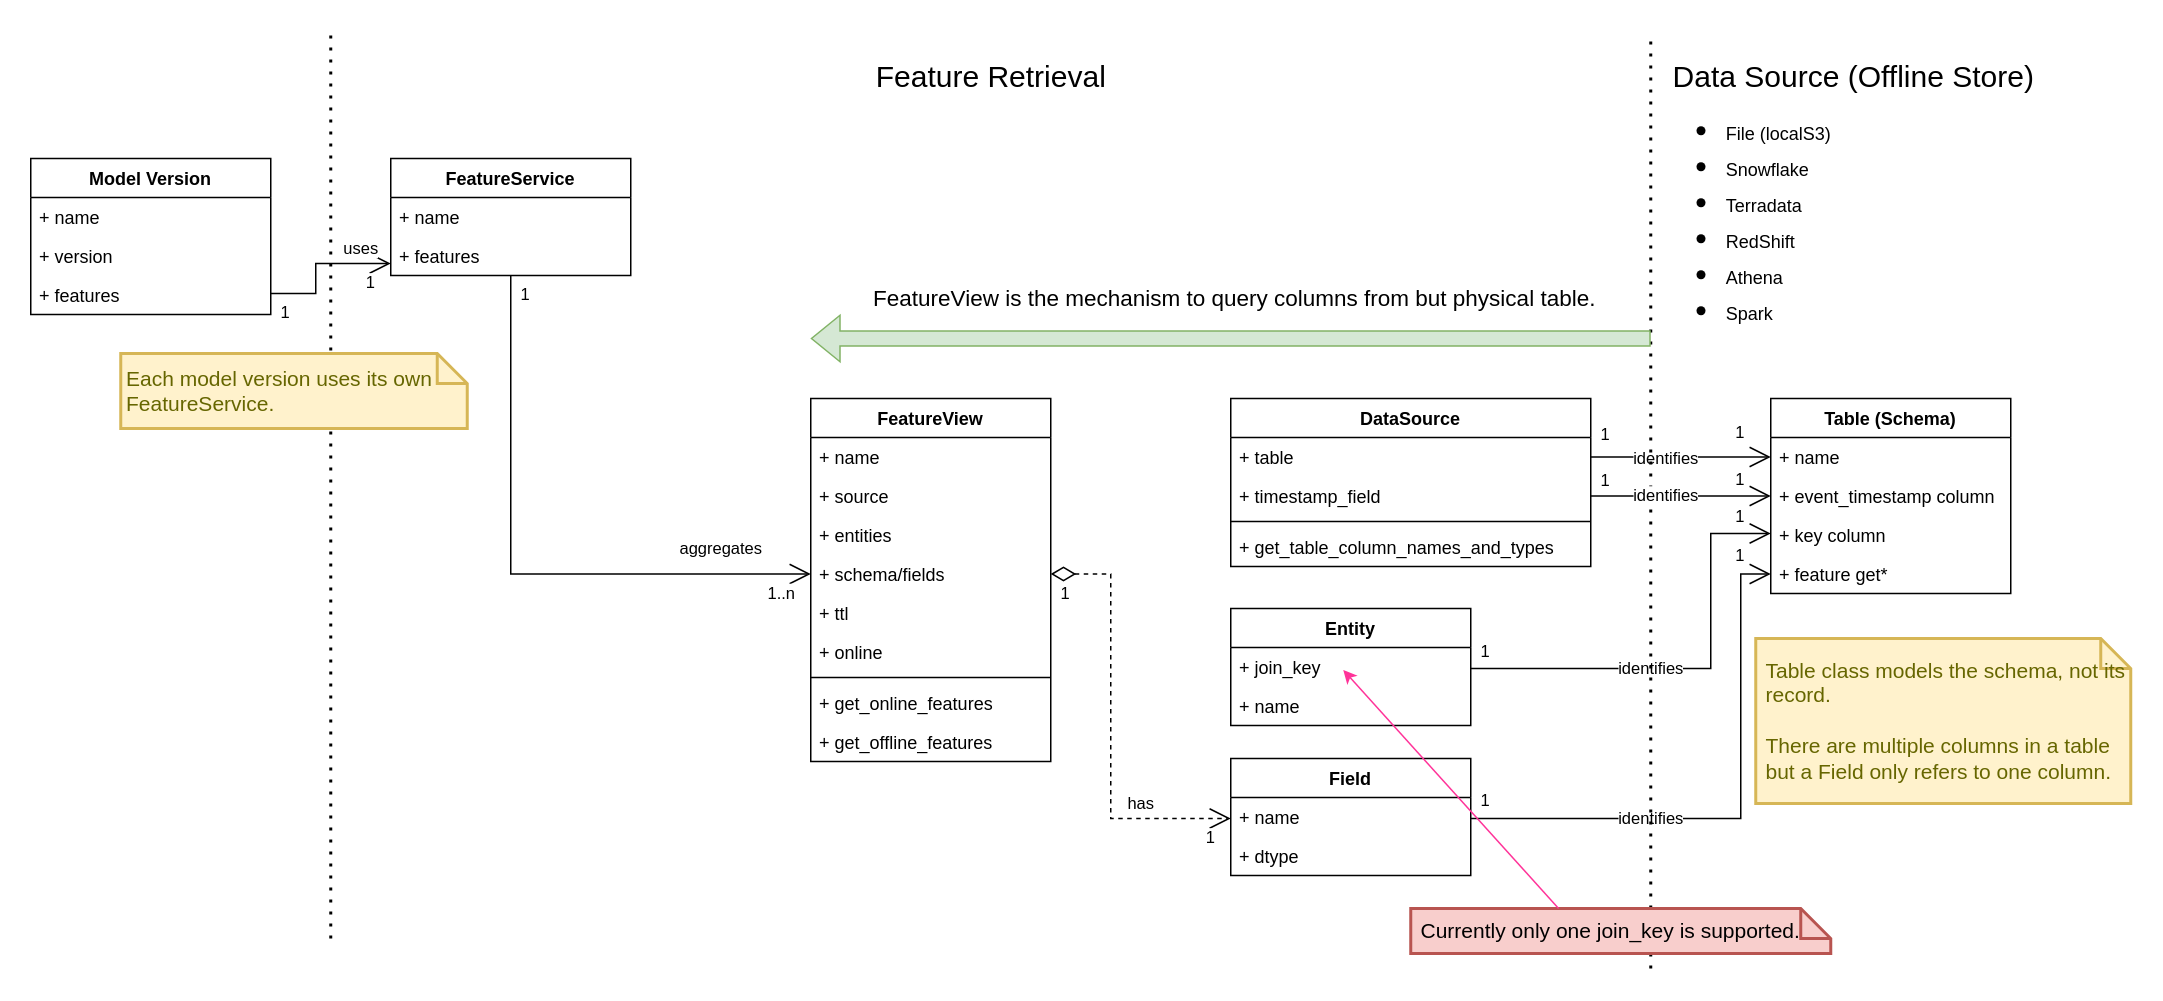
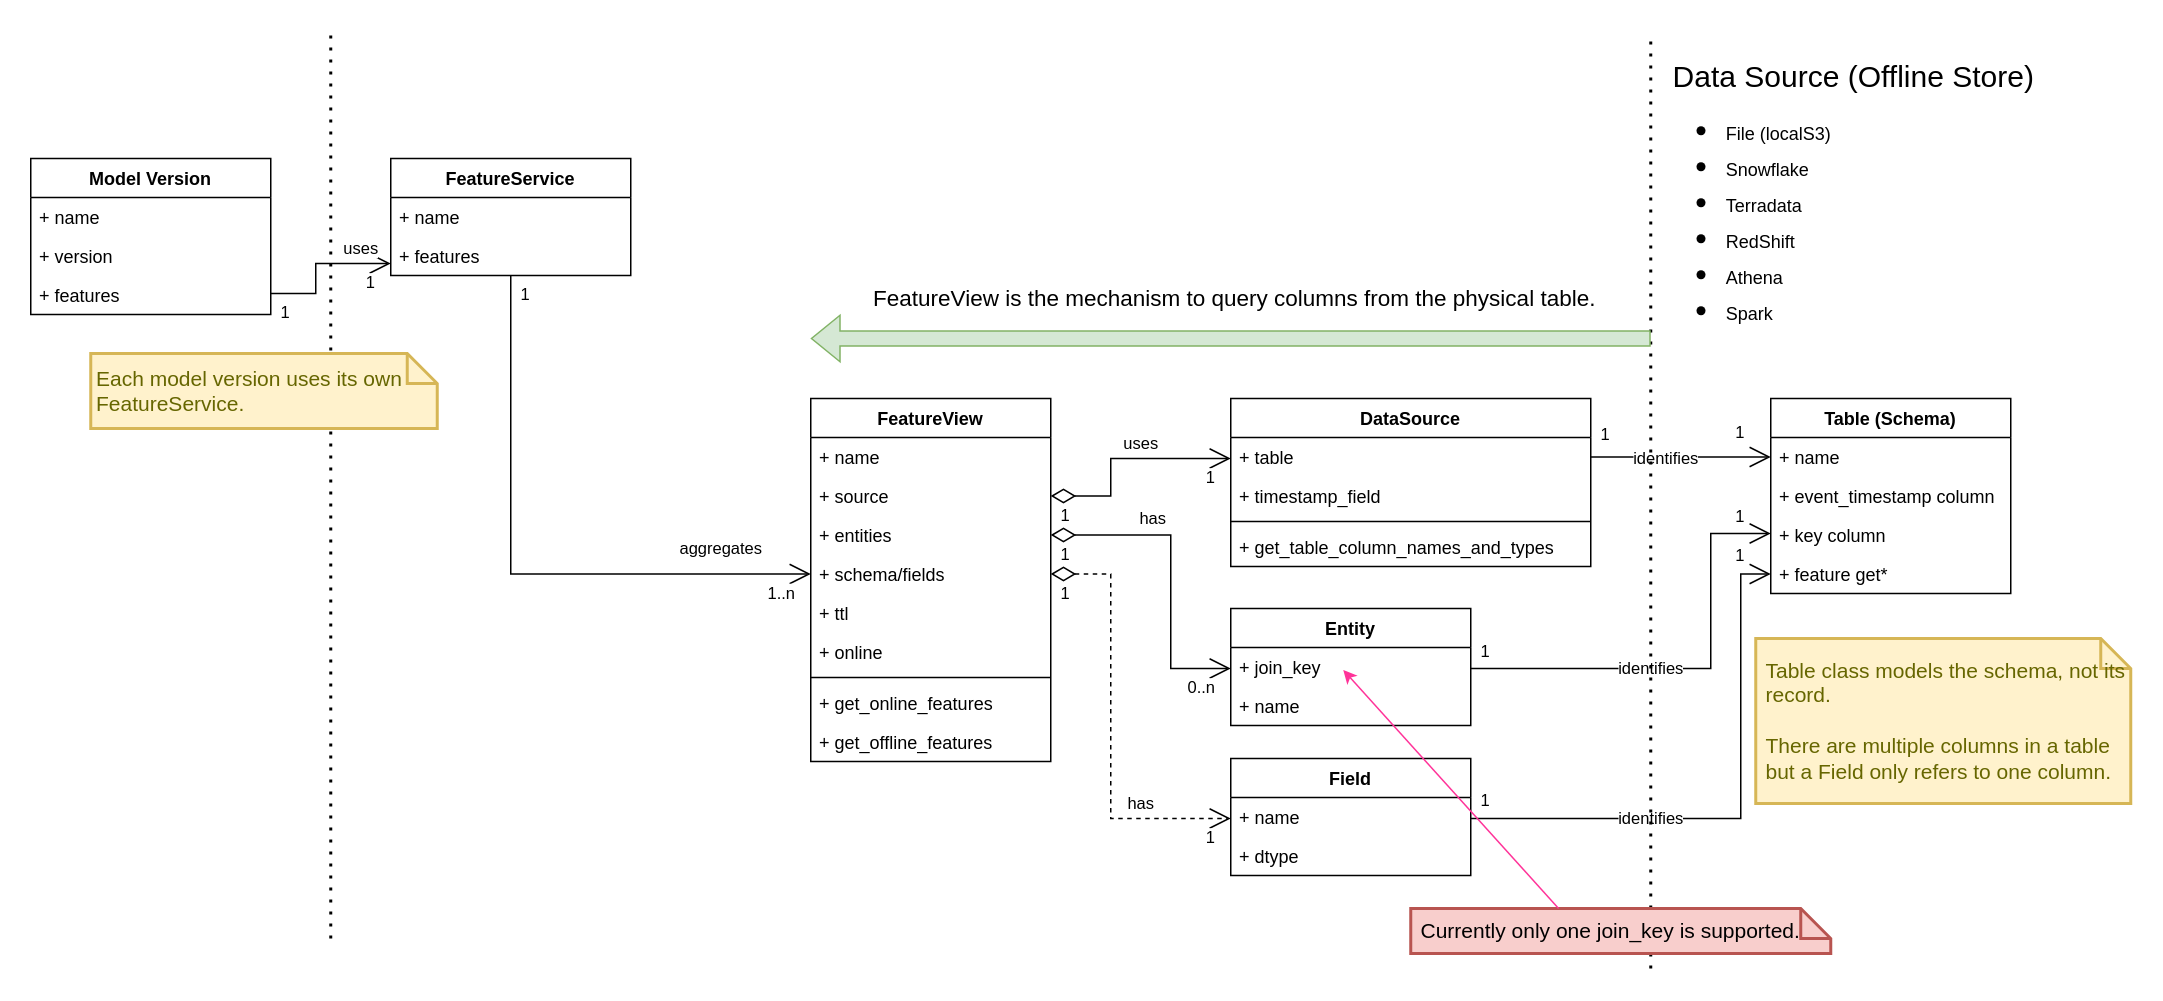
(991, 76) -> none
(1262, 298) -> (1262, 298)
(294, 391) -> (264, 391)
none -> (1132, 458)
(1679, 496) -> none
none -> (1171, 581)
